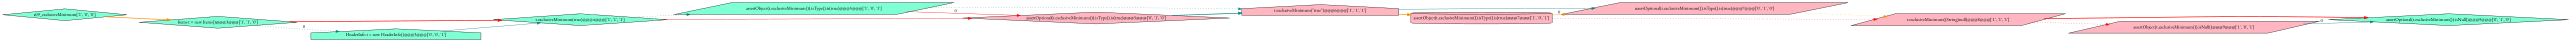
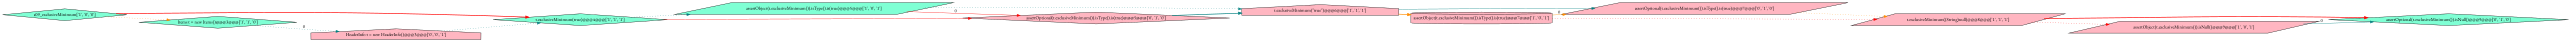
(136, 18) -> (136, 18)
(394, 21) -> (321, 13)
(489, 27) -> (489, 27)
(396, 35) -> (396, 35)
